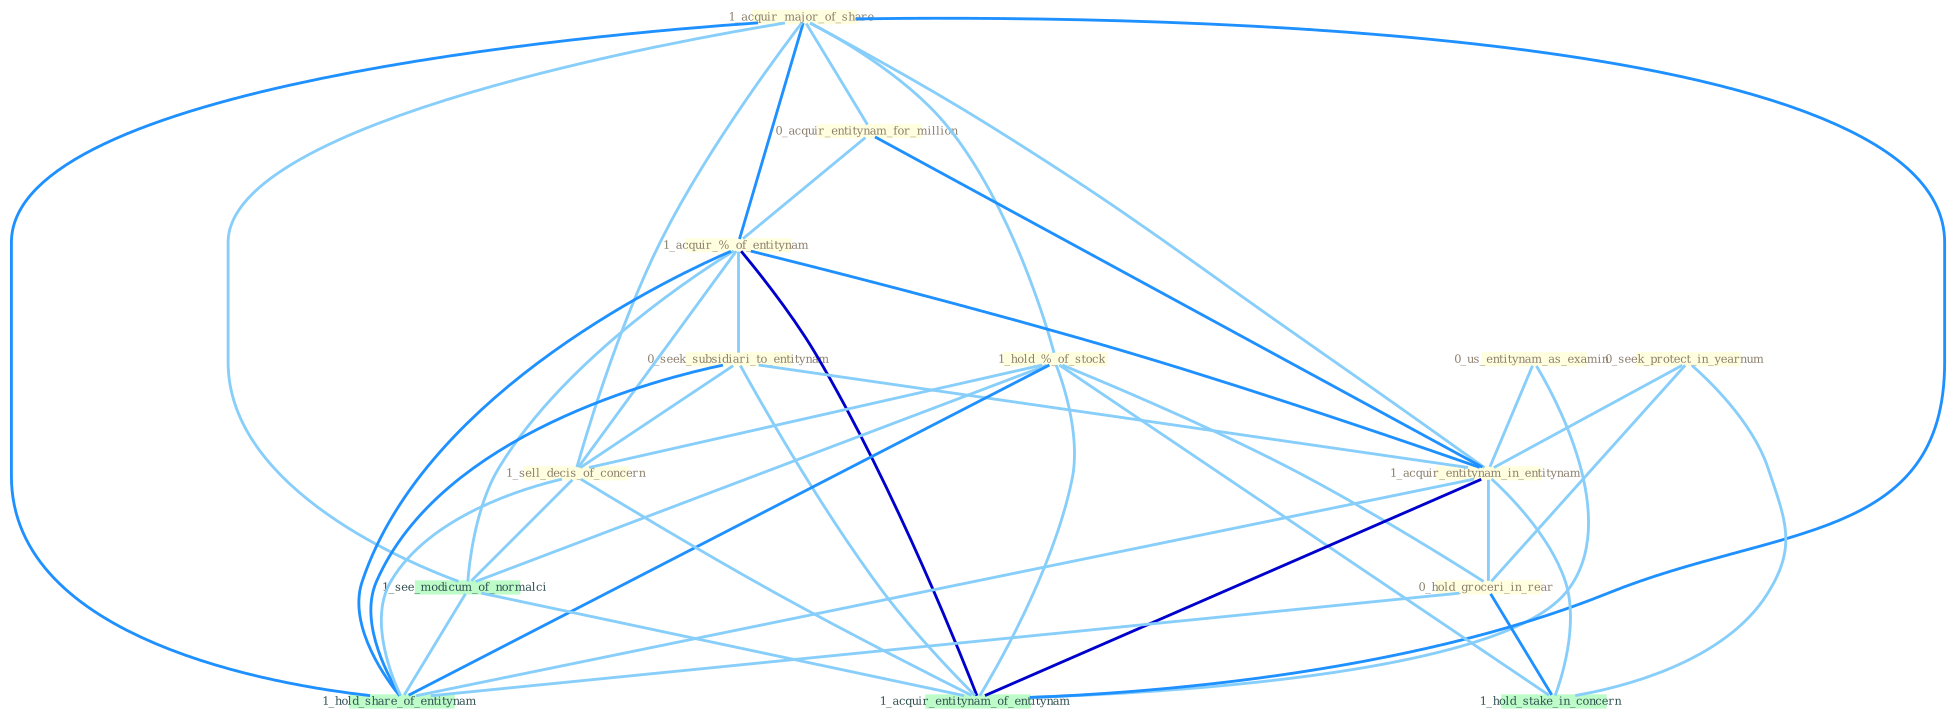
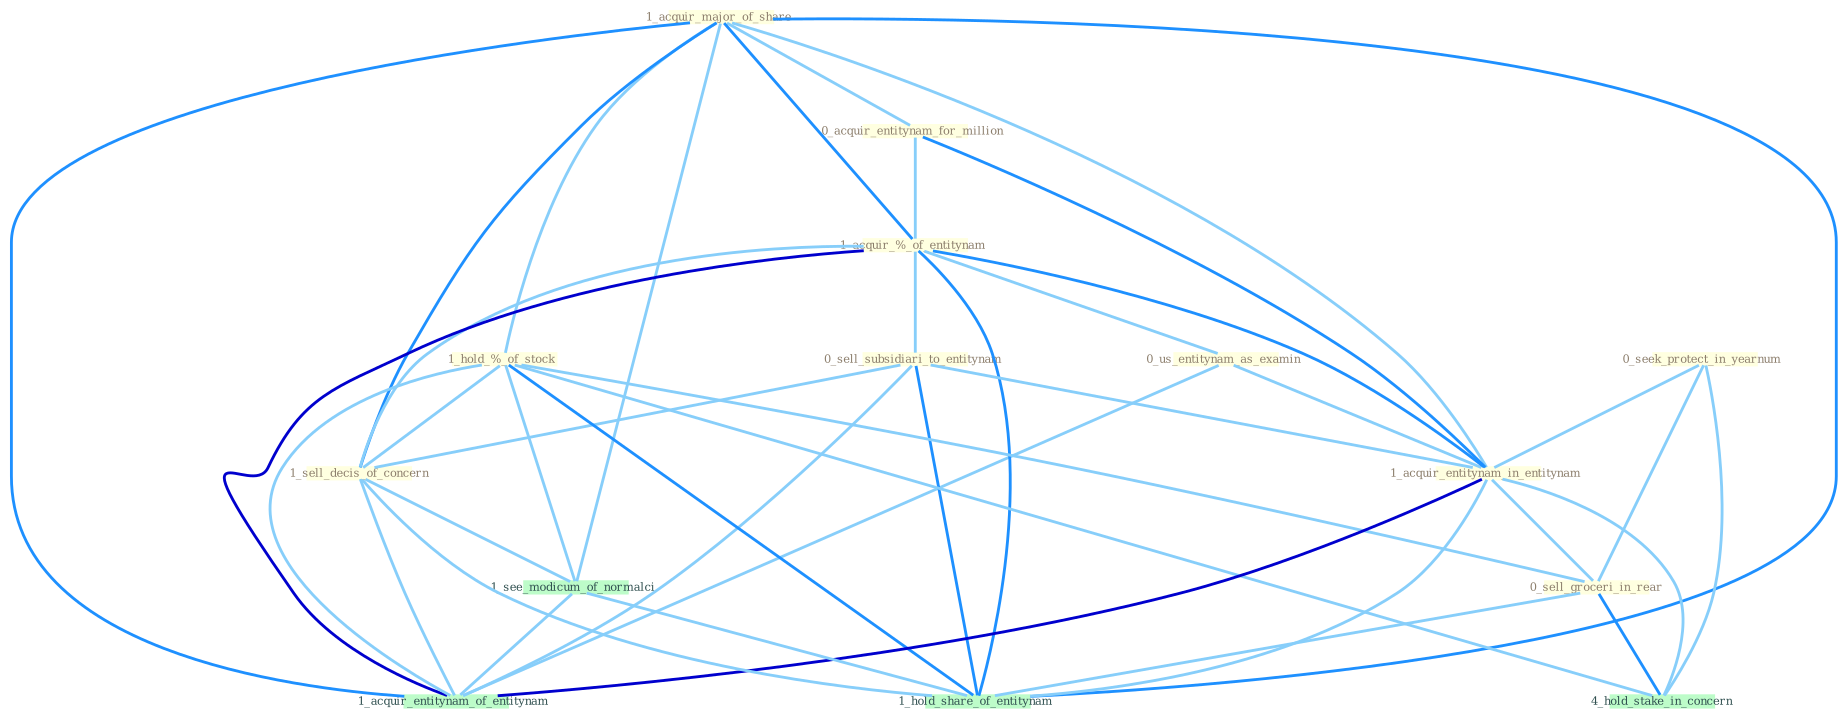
(665, 233) -> (499, 214)
(739, 359) -> (915, 359)
(562, 388) -> (1071, 302)
(1488, 587) -> (1597, 587)
(1554, 701) -> (1662, 701)
